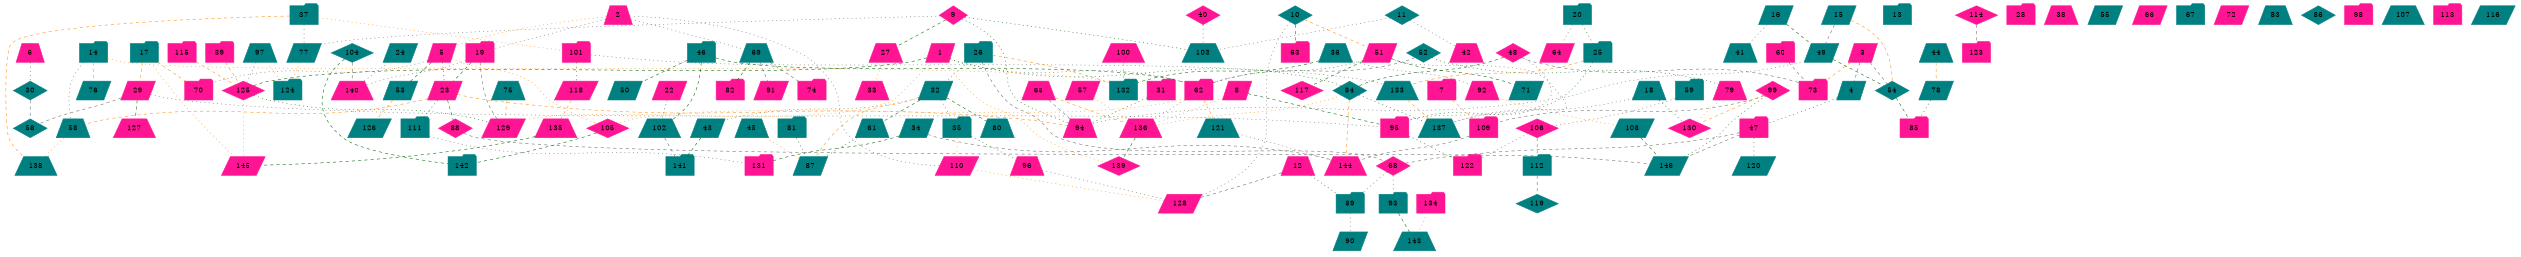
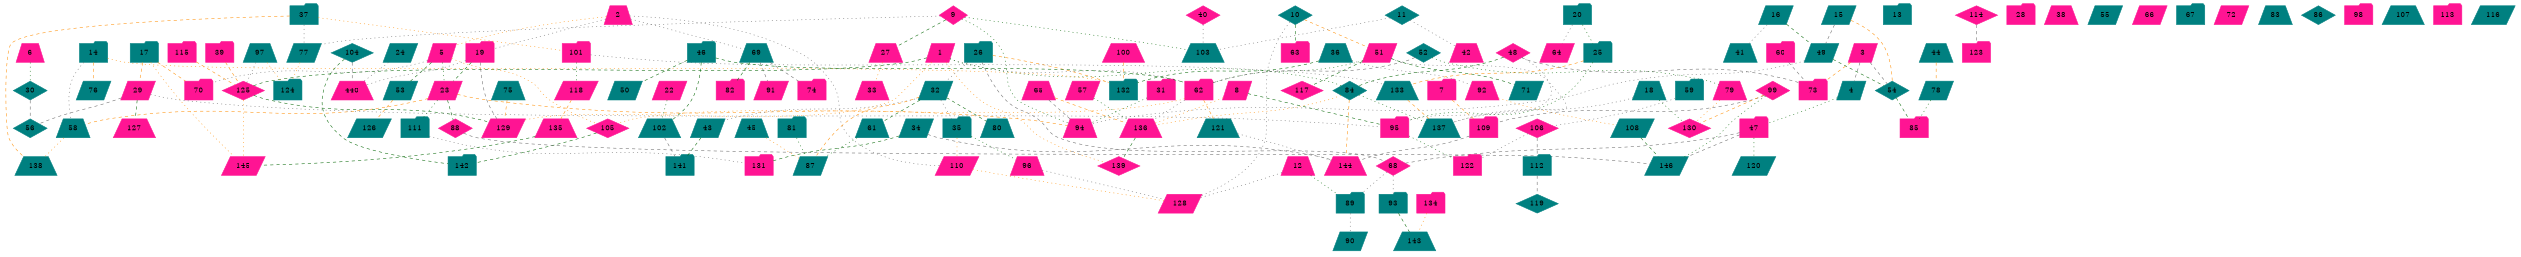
(352, 91) -> (352, 91)
(1107, 106) -> (1107, 106)
(371, 110) -> (371, 110)
(1241, 186) -> (1241, 186)
